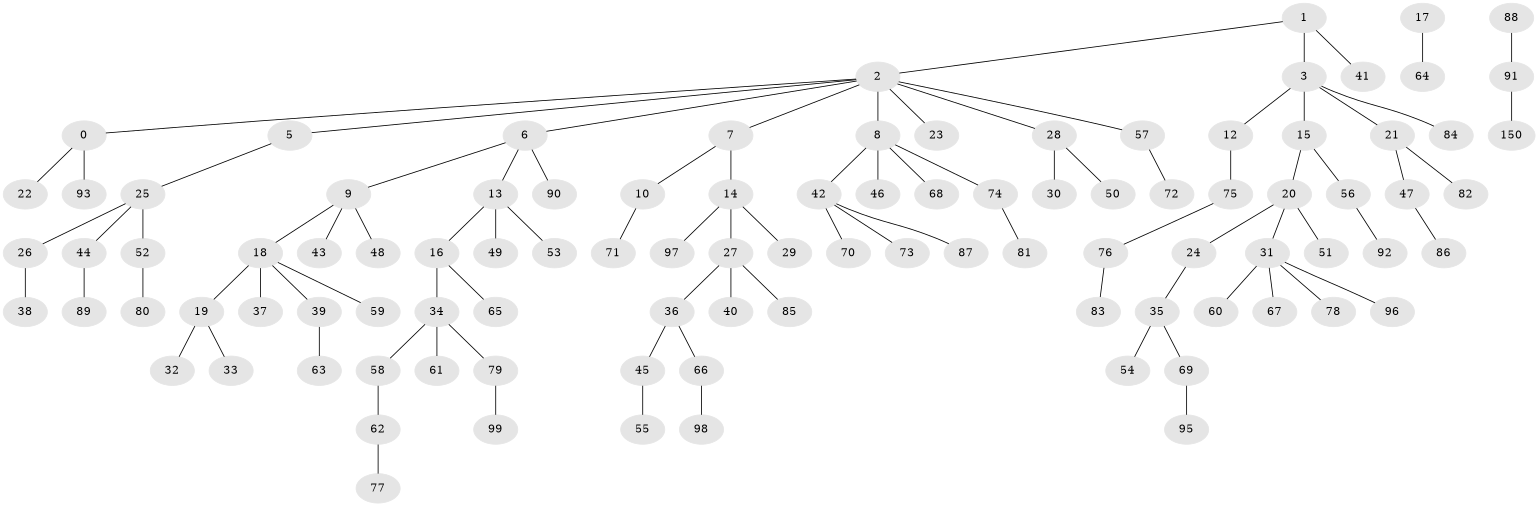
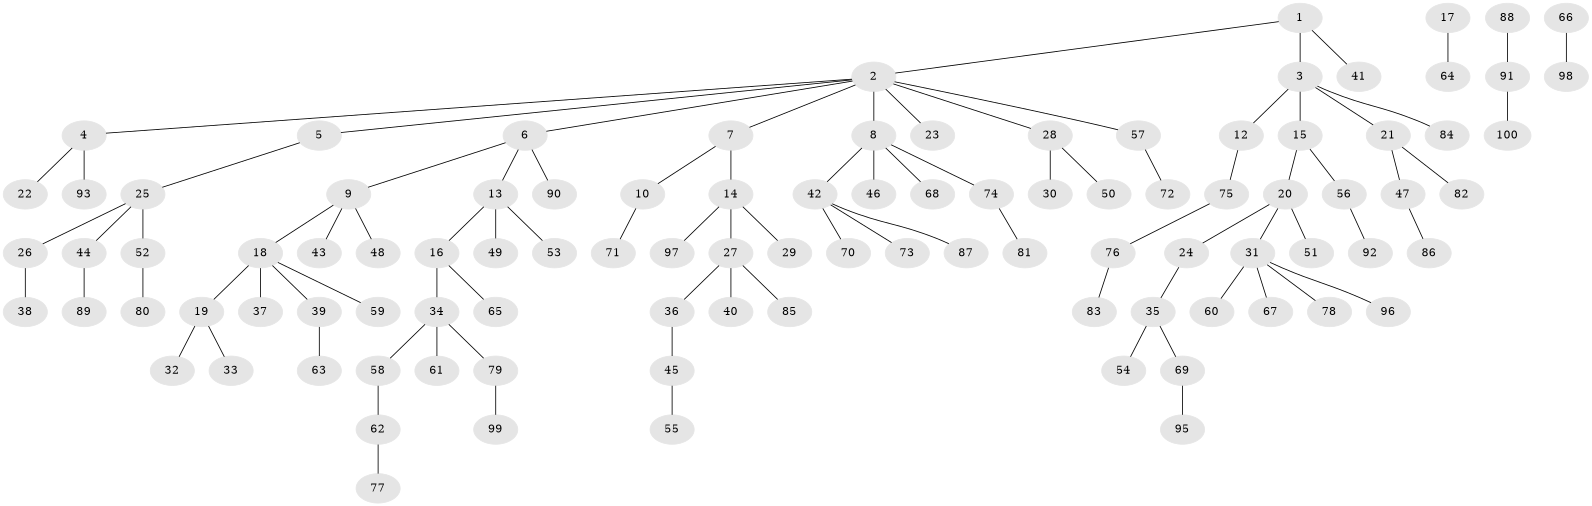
(84, 136) -> (84, 136)
(1512, 136) -> (1508, 136)
(687, 341) -> none
